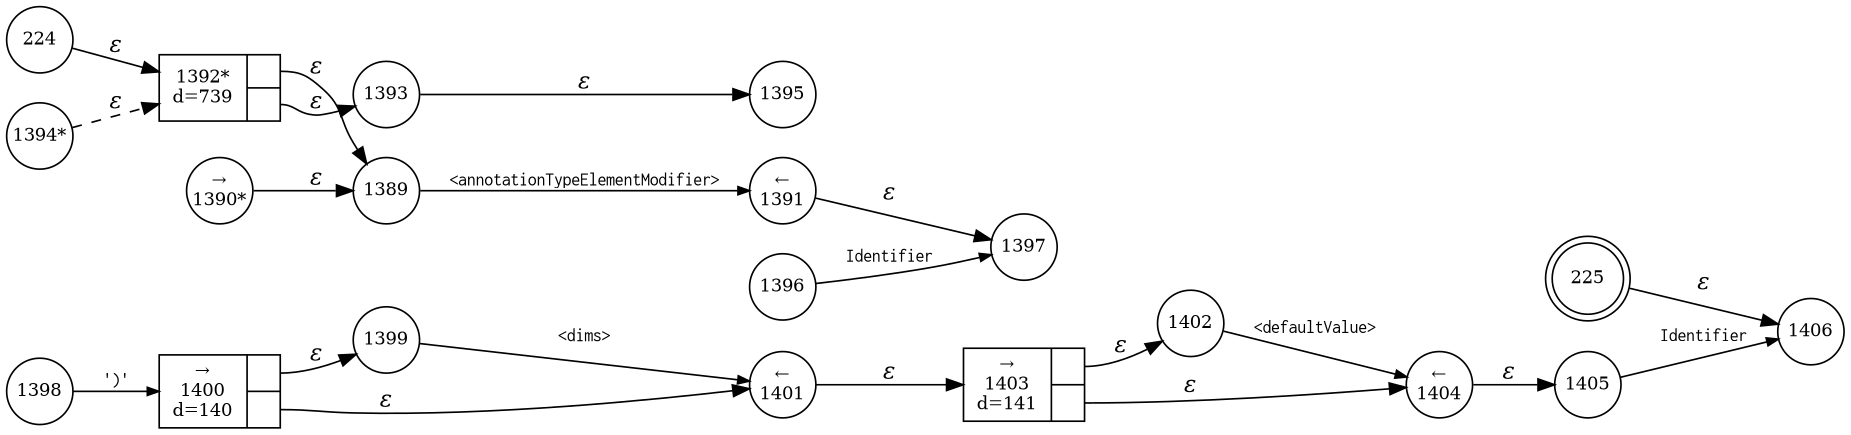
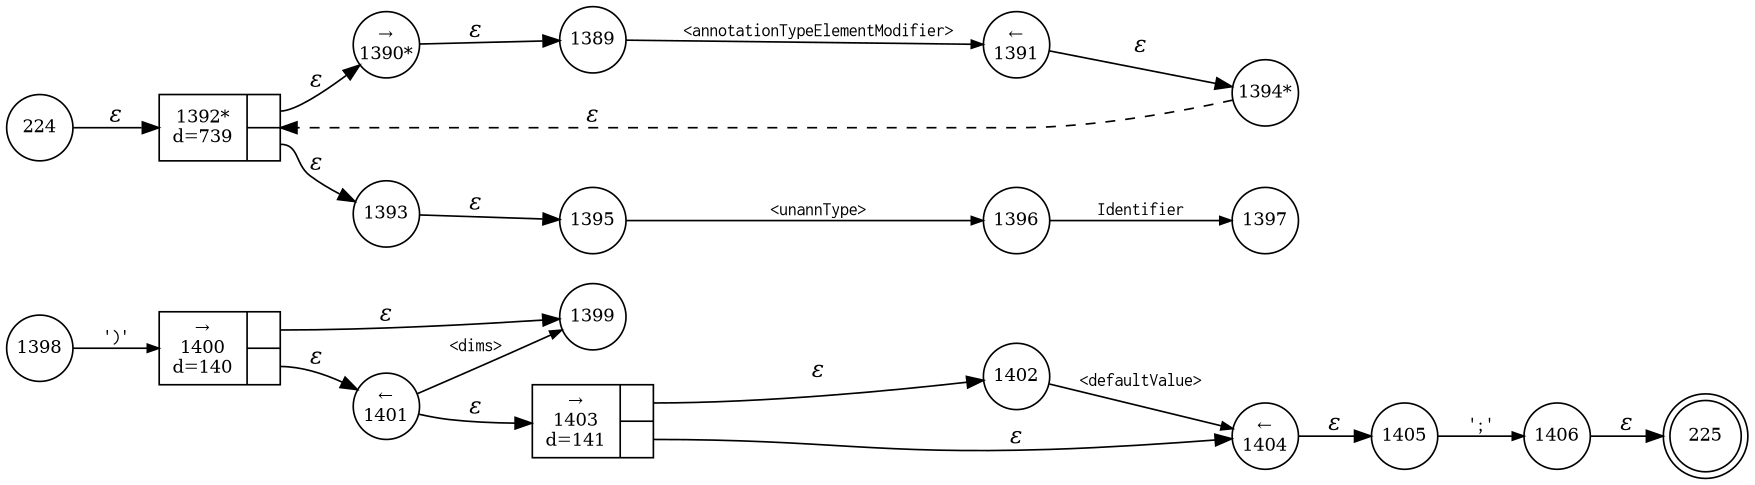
(331, 97) -> (315, 97)
(895, 217) -> (1132, 67)
none -> (799, 221)
(1696, 304) -> (1619, 436)
(1704, 337) -> (1481, 426)
(579, 362) -> (484, 365)
